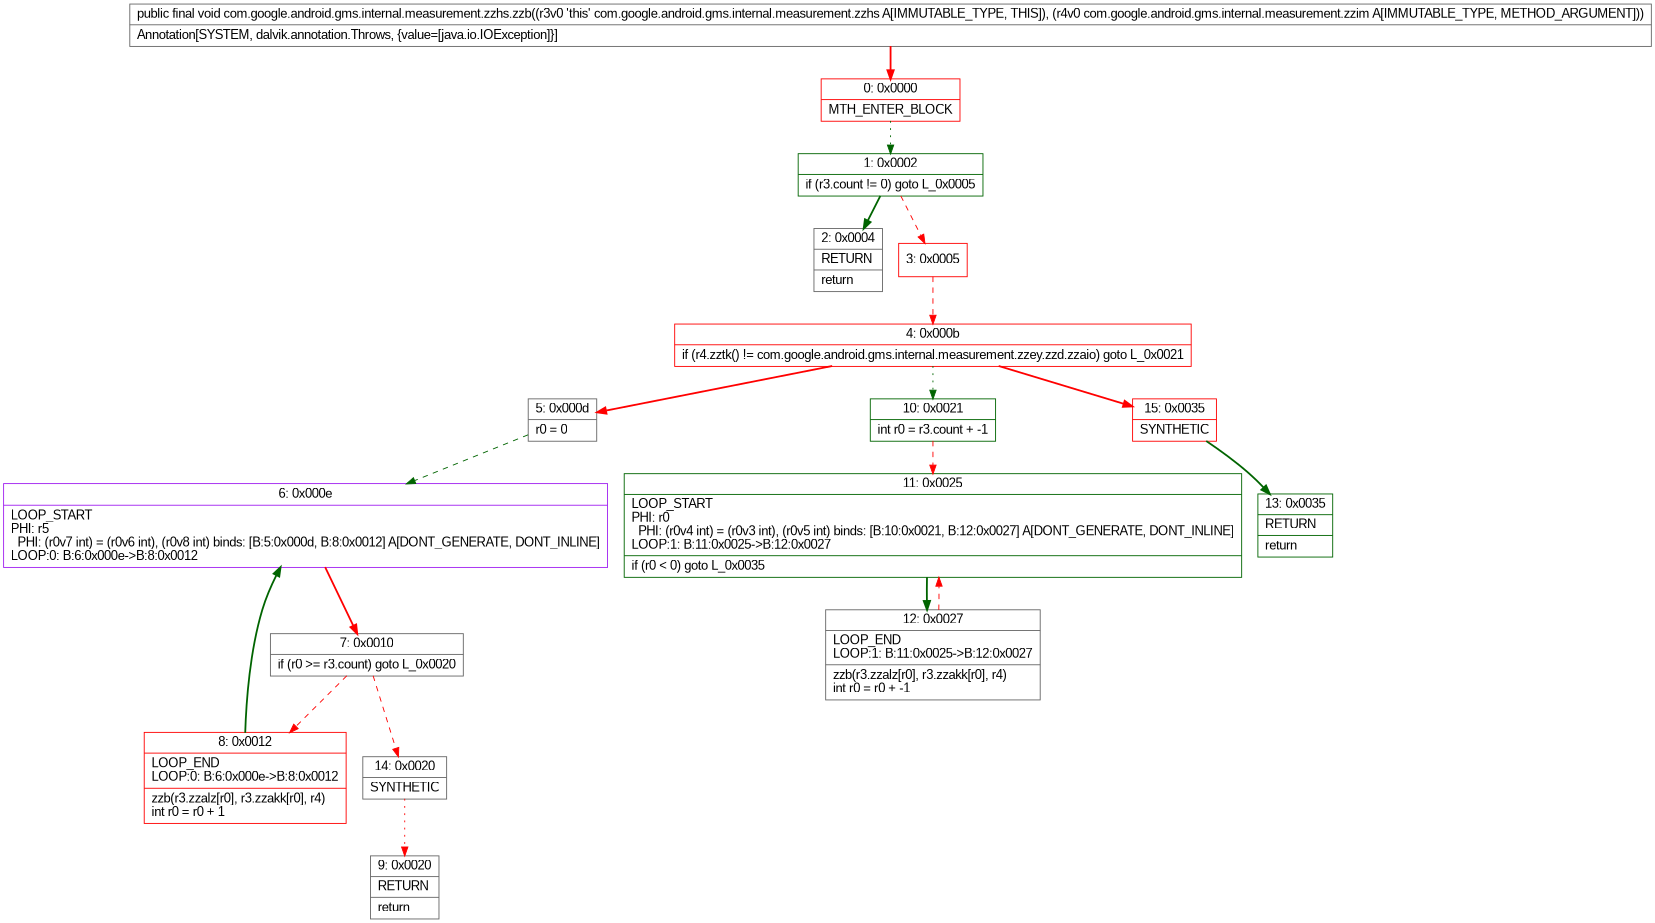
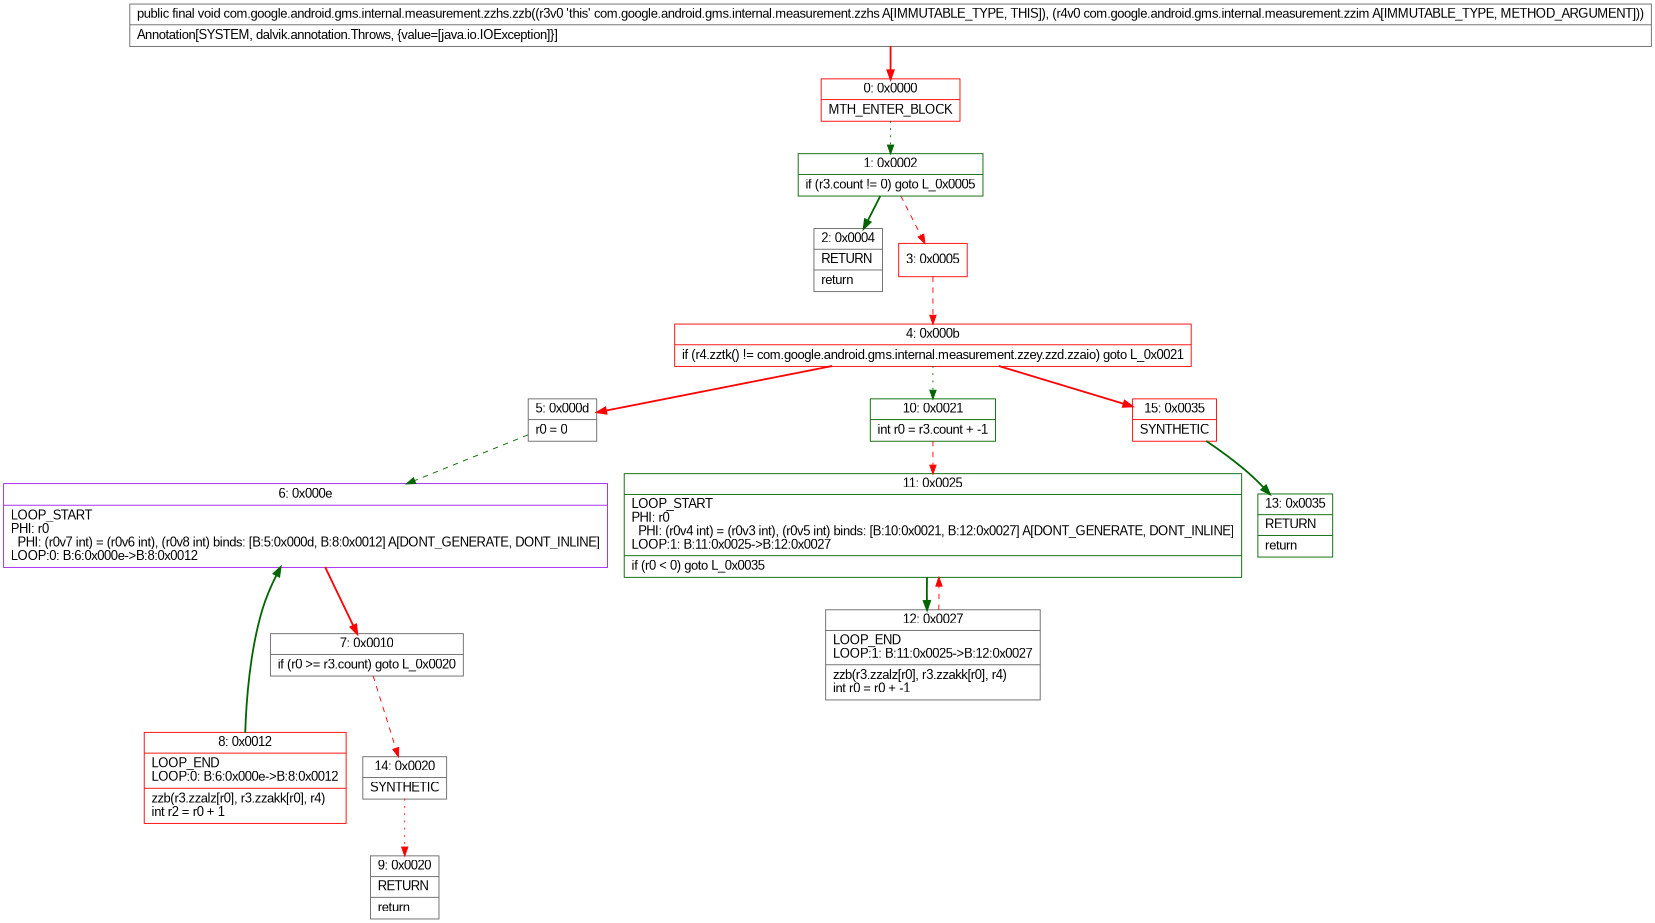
(32, 529) -> (32, 529)
(321, 701) -> none
(188, 812) -> (188, 812)
